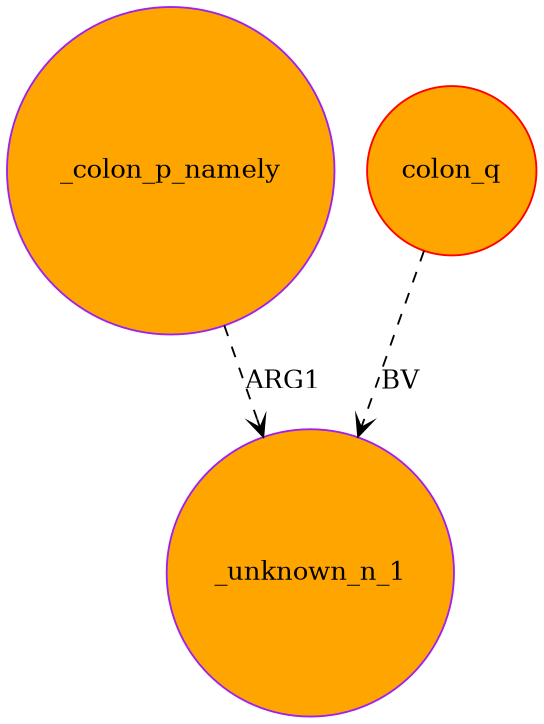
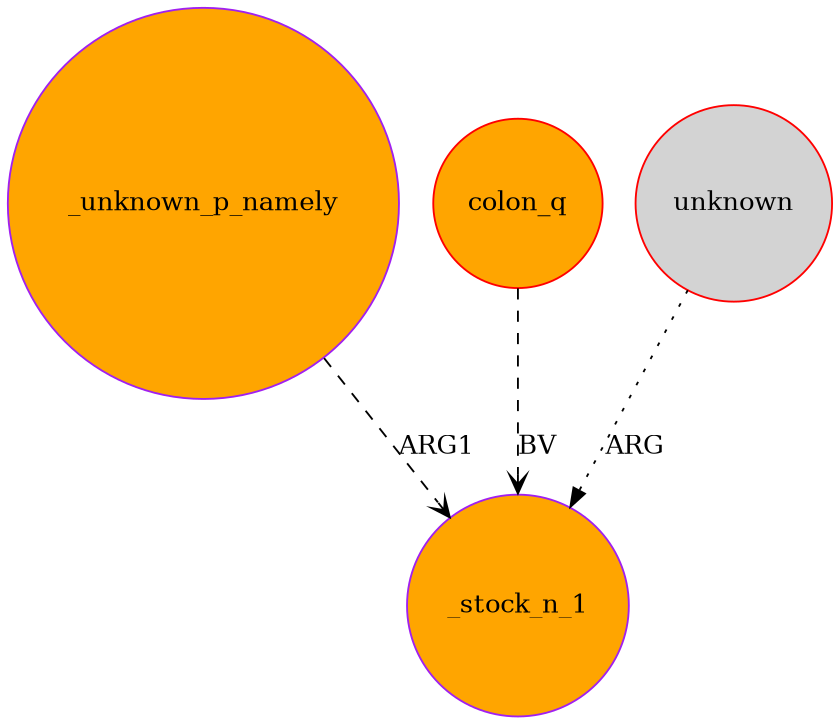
(171, 171) -> (203, 203)
none -> (734, 203)
(310, 573) -> (518, 606)
